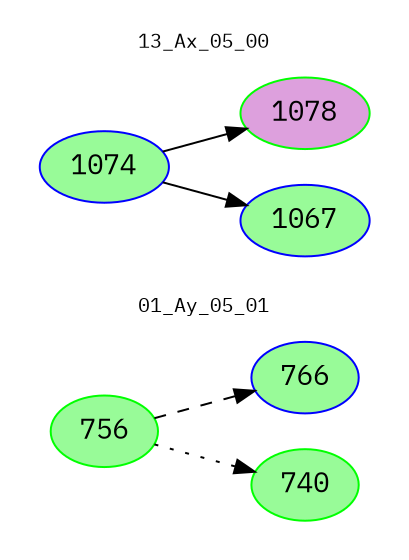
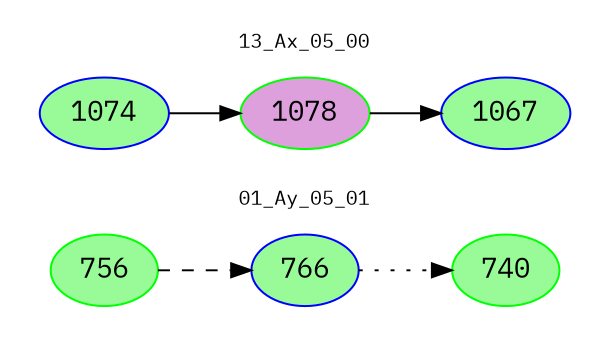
(195, 191) -> (395, 113)
(195, 455) -> (395, 270)
